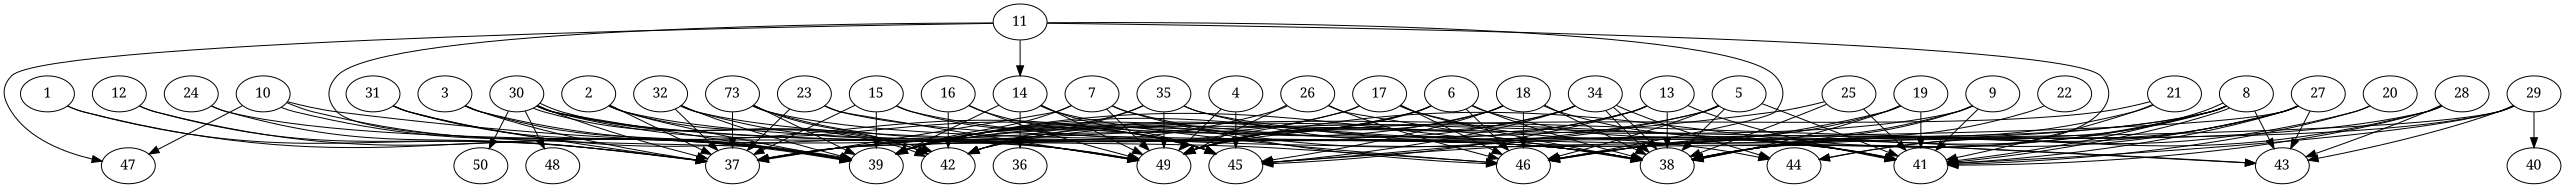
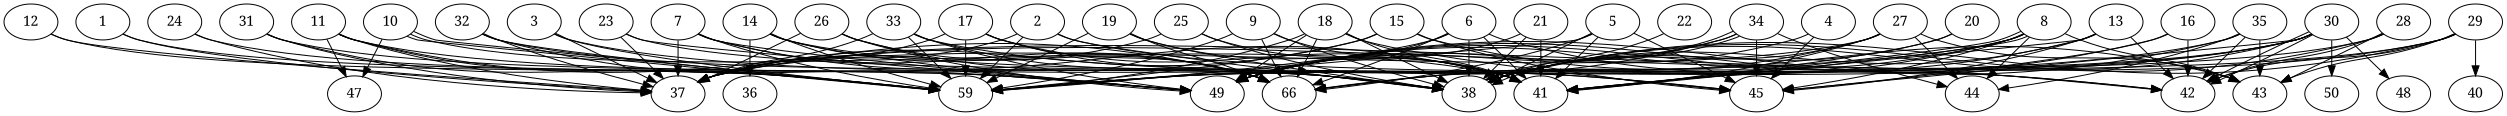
(1020, 53) -> (488, 71)
none -> (2337, 58)
(733, 94) -> (894, 22)
(876, 166) -> (966, 94)
(1523, 166) -> (1289, 94)
